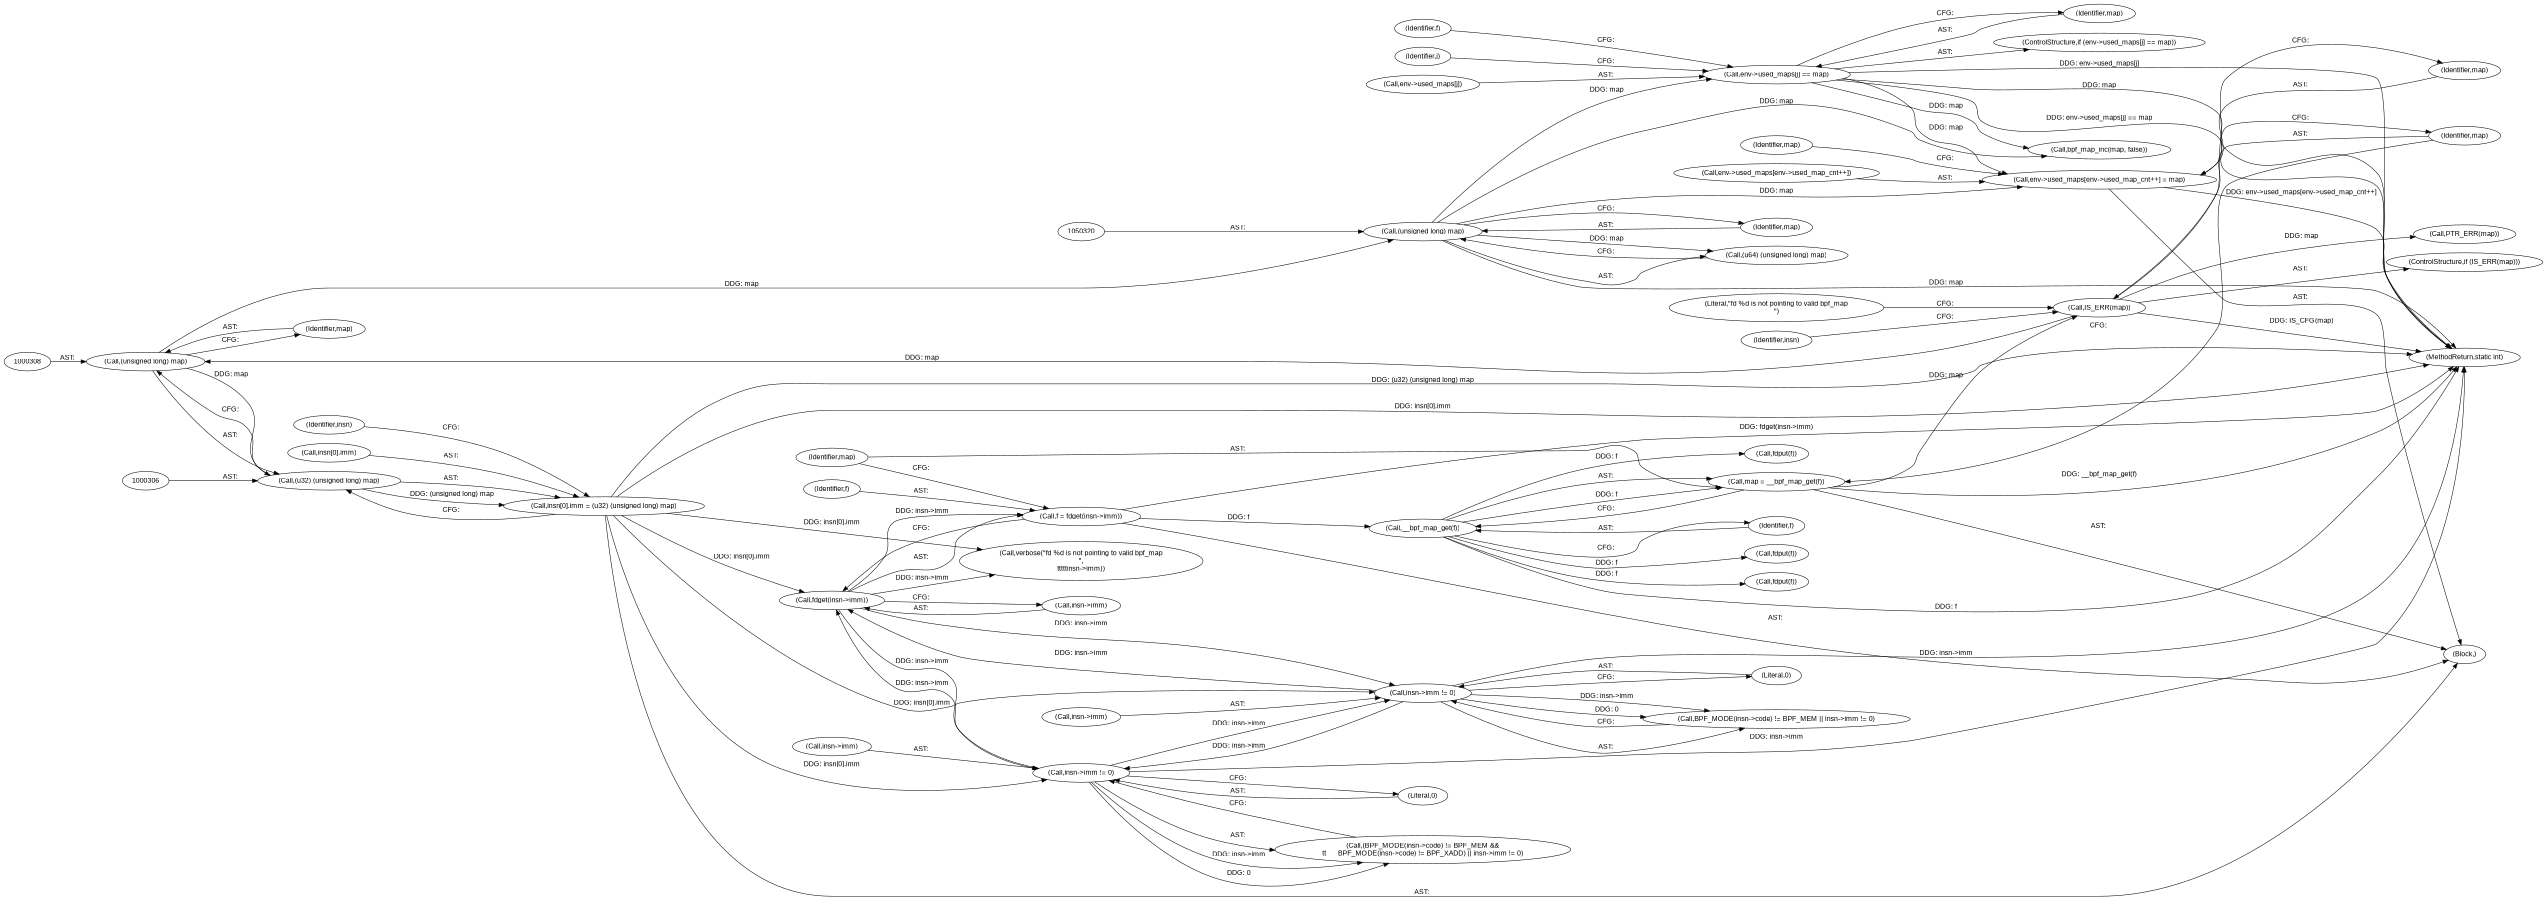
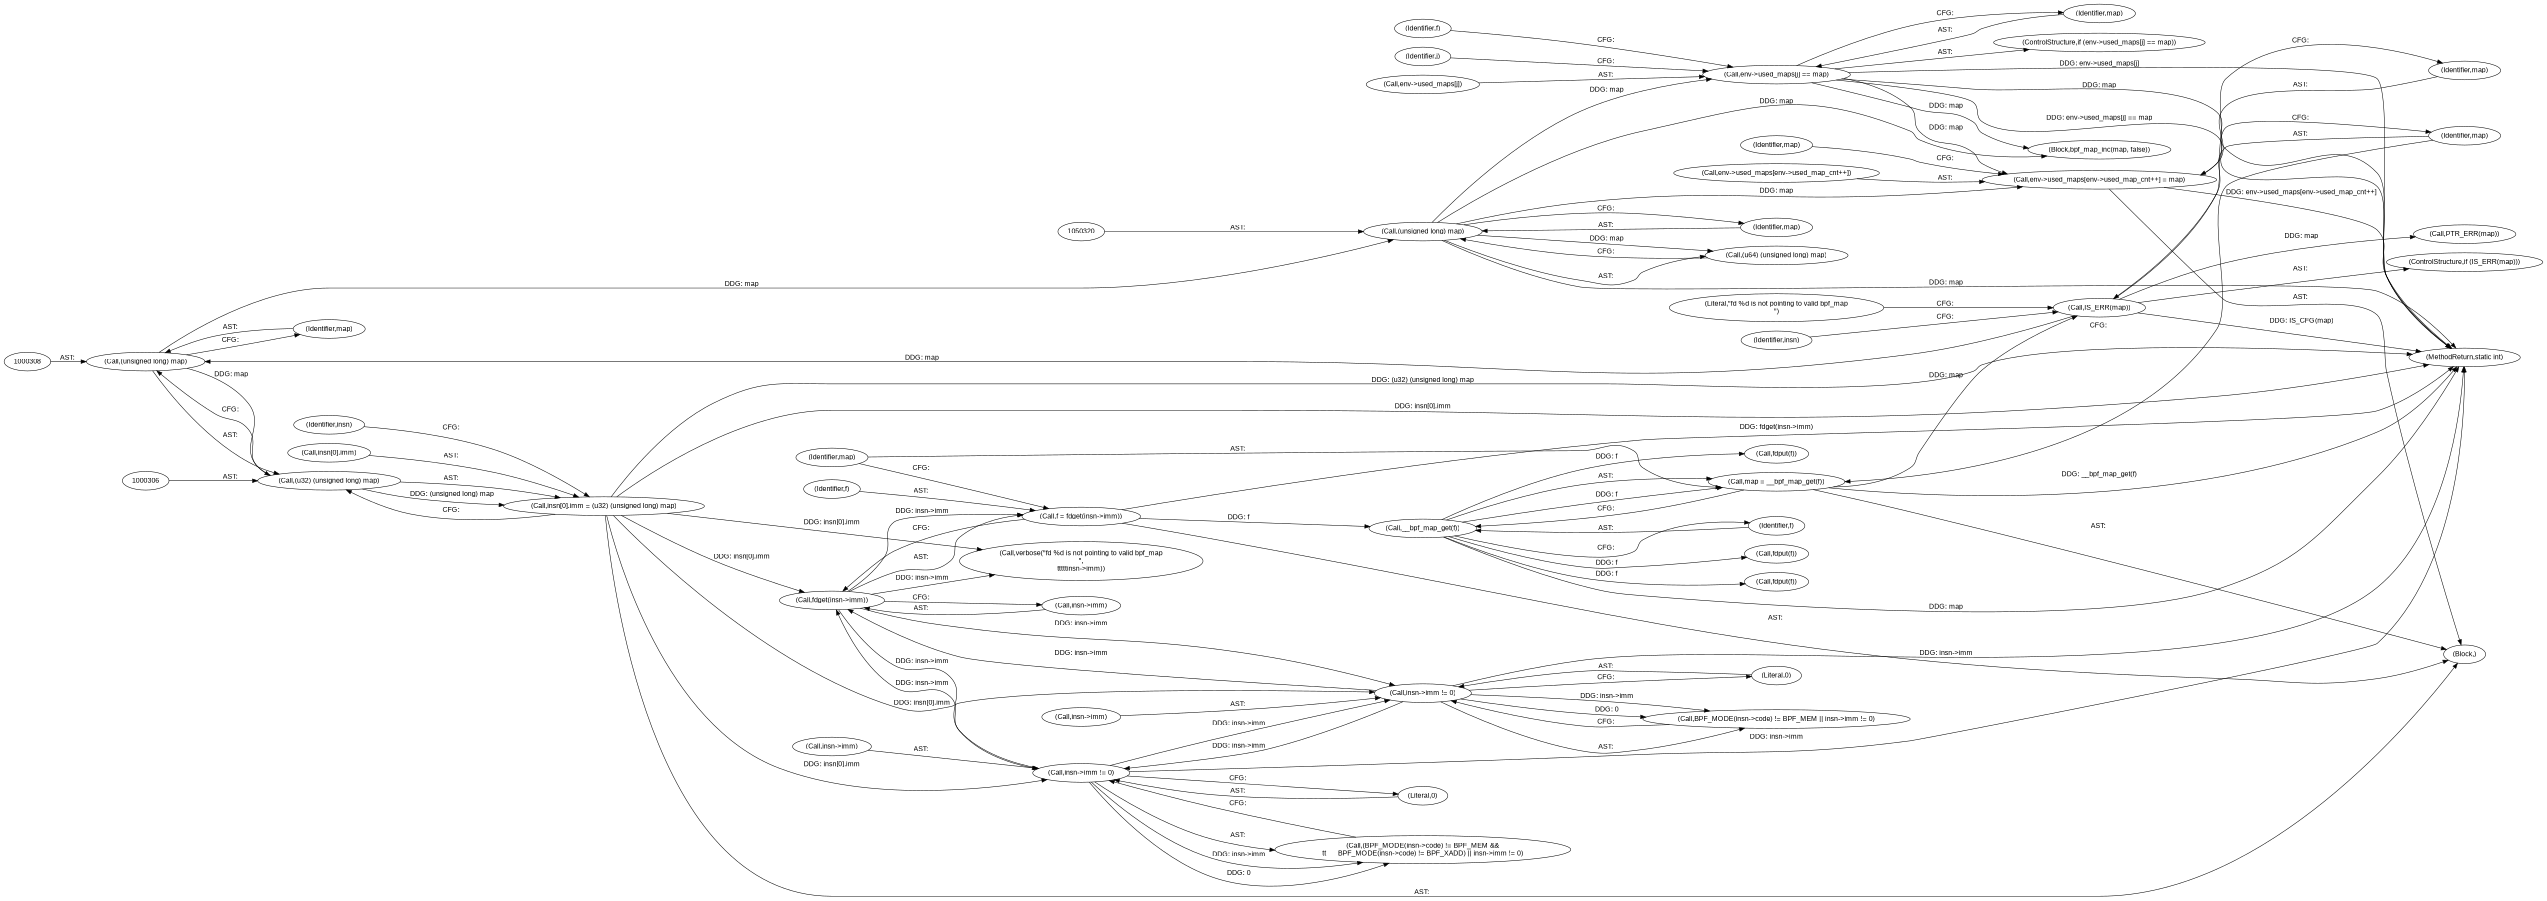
(2099, 150) -> (2099, 150)
(1946, 607) -> (1946, 607)
